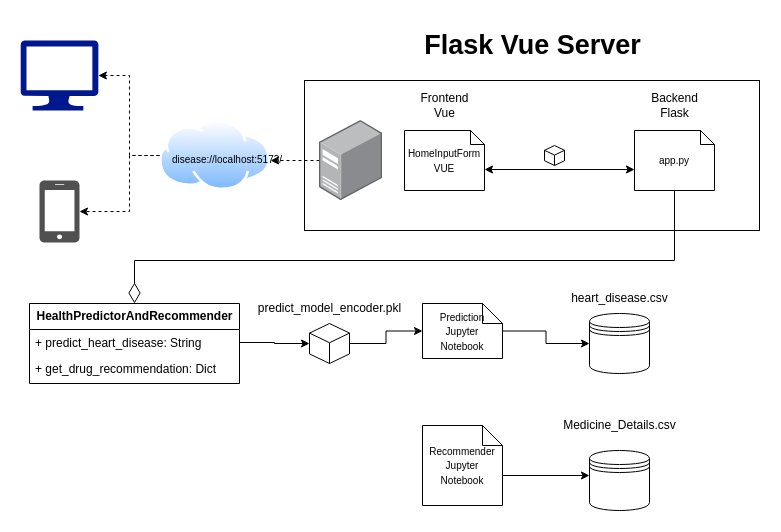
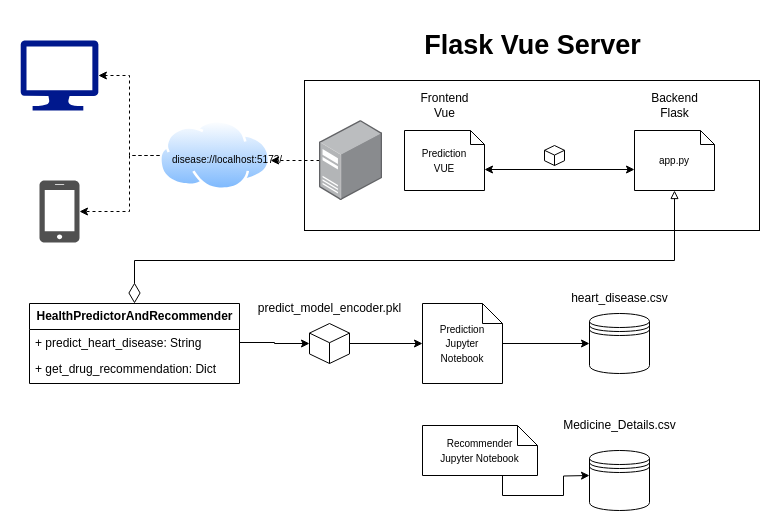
(445, 161) -> (445, 161)
(675, 197) -> (675, 200)
(463, 331) -> (463, 344)
(463, 466) -> (480, 451)
